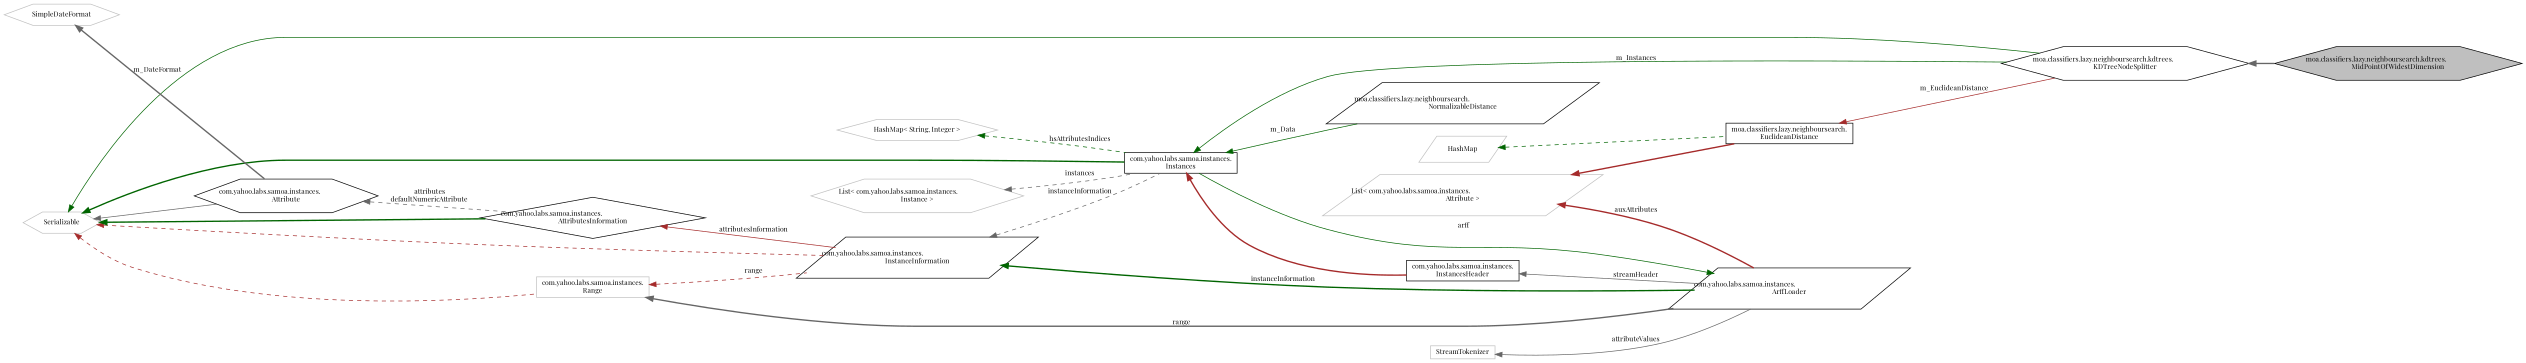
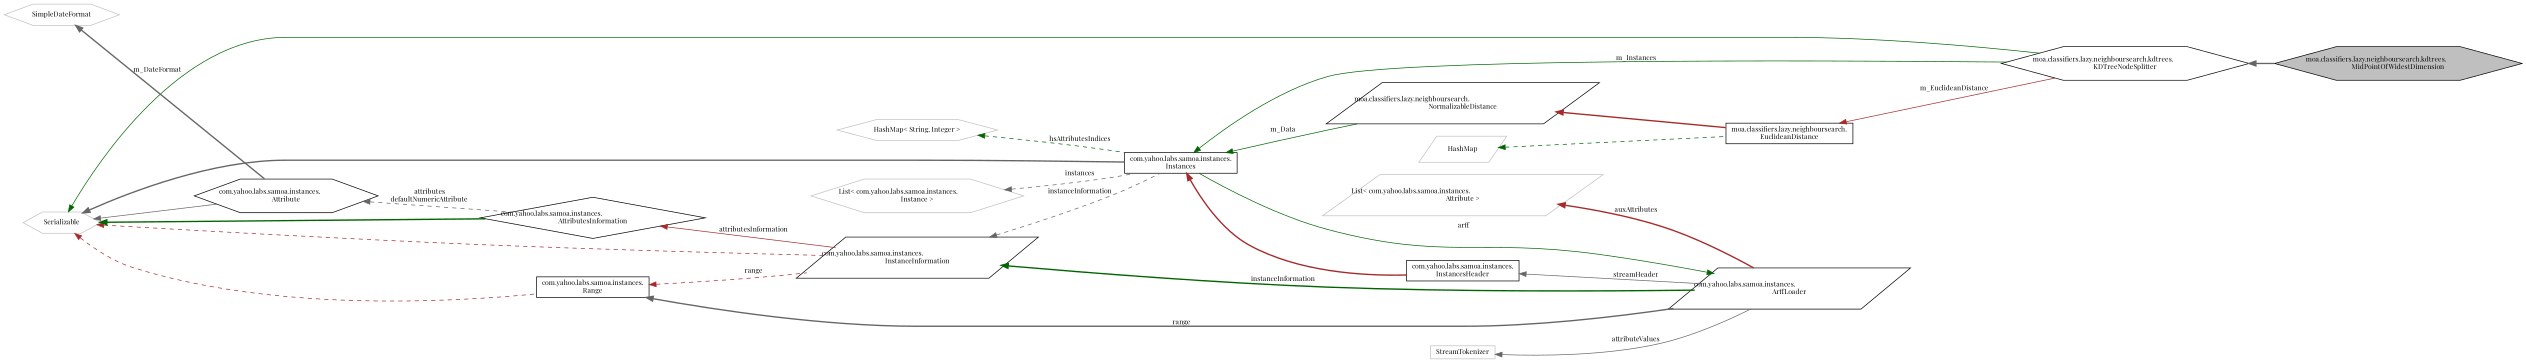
(1657, 159) -> (1645, 120)
(603, 160) -> (603, 160)
(593, 287) -> (593, 287)
